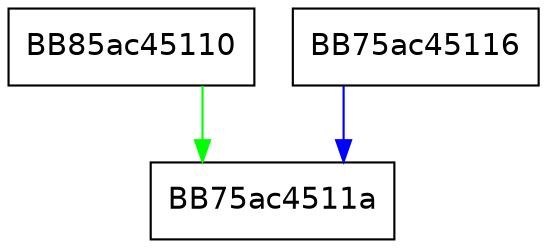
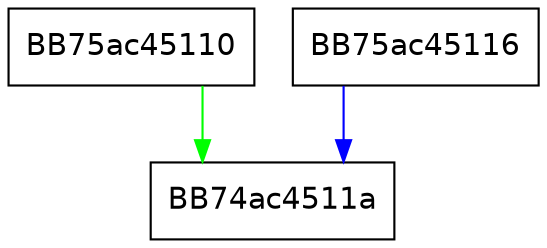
(131, 47) -> (131, 47)
(273, 201) -> (273, 201)
